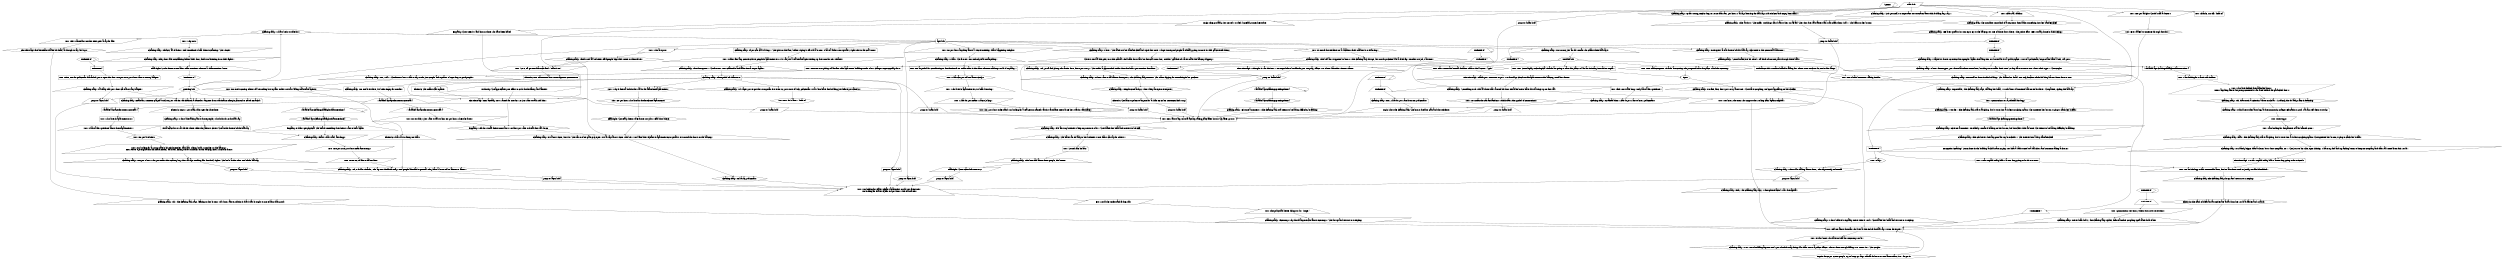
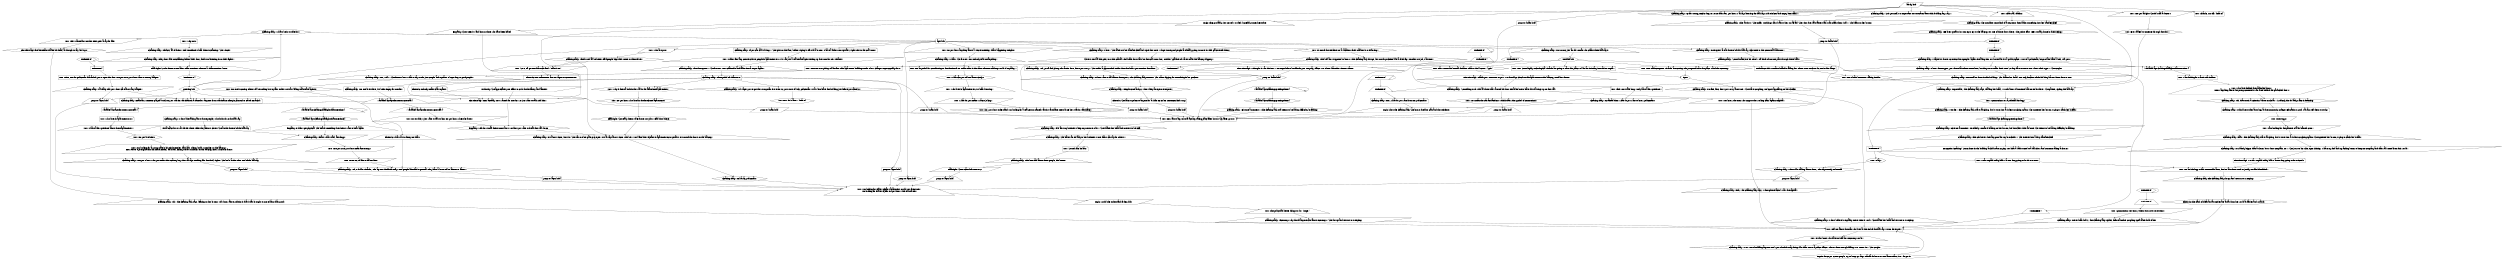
(1887, 5) -> none
(1911, 5) -> (1911, 5)
(551, 78) -> (551, 78)
(429, 89) -> (429, 89)
(195, 110) -> none
(1113, 202) -> (1113, 202)
